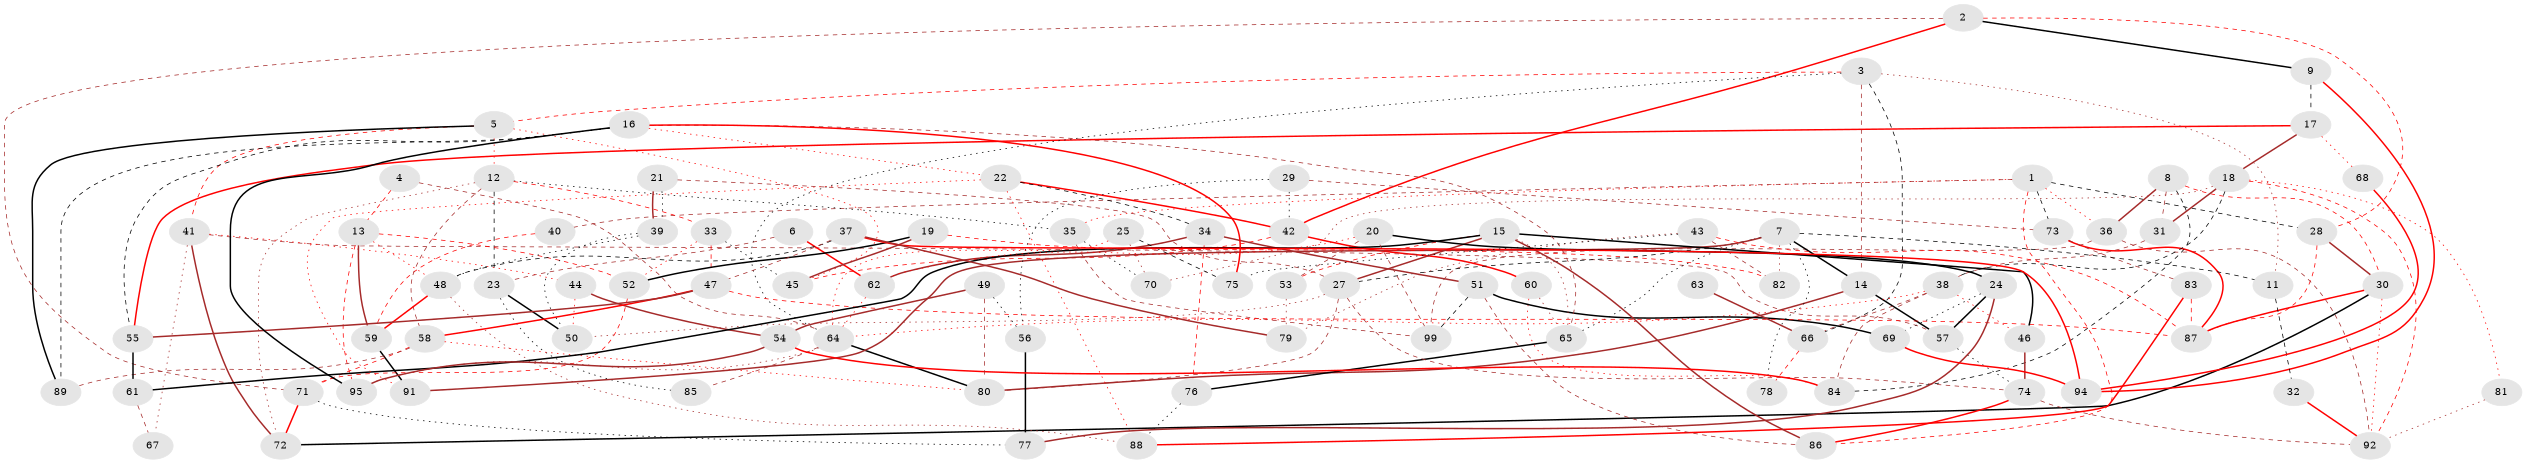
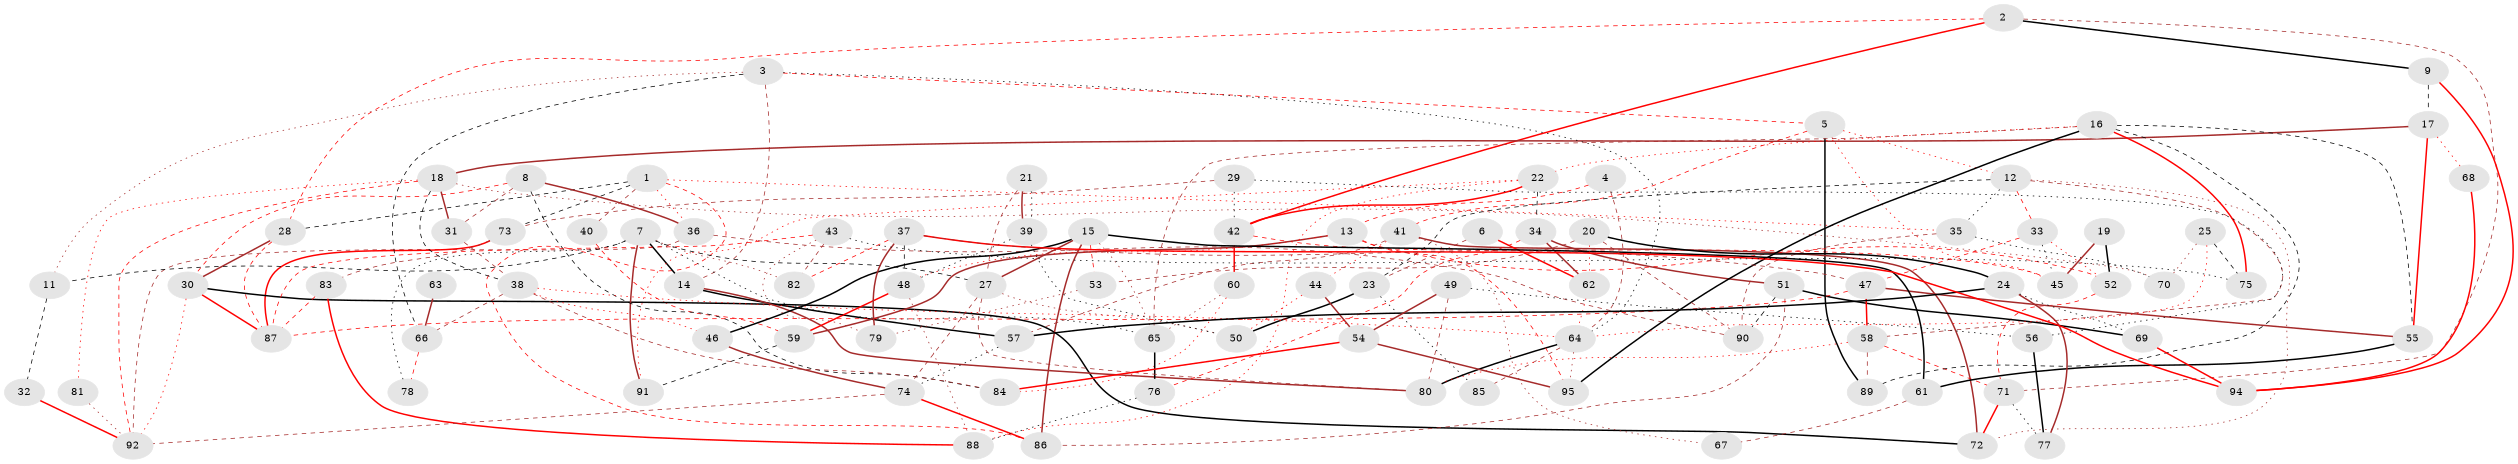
(1356, 250) -> (849, 259)
(1431, 339) -> (1743, 339)
(391, 366) -> (719, 366)
